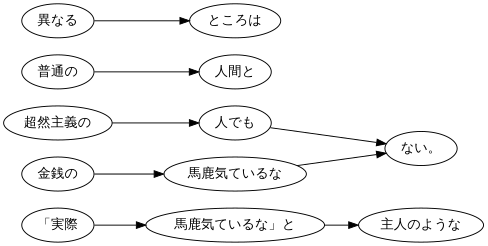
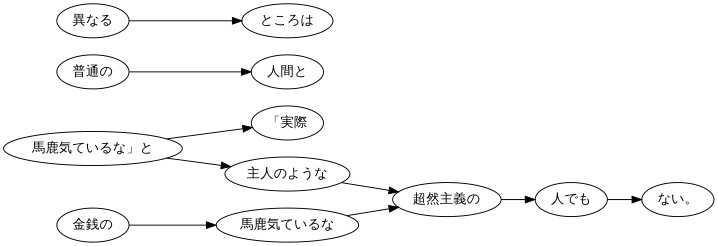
(337, 160) -> (368, 212)
none -> (365, 187)
(115, 225) -> (205, 134)
